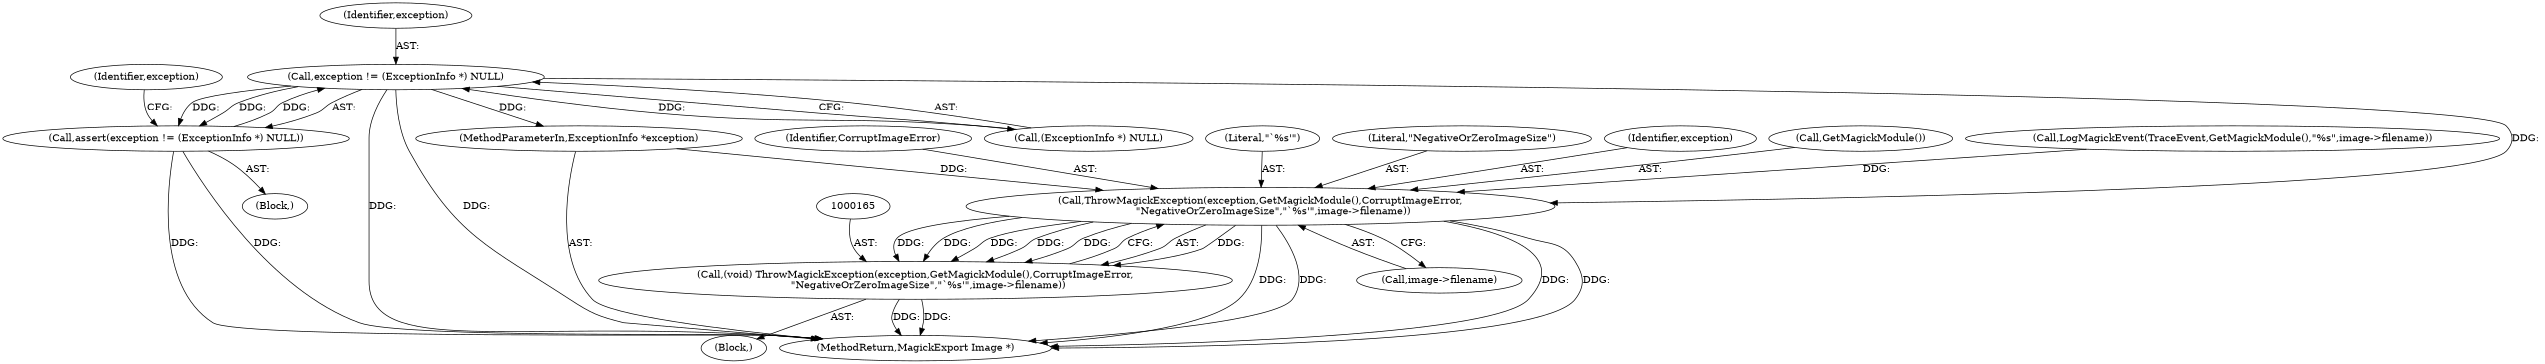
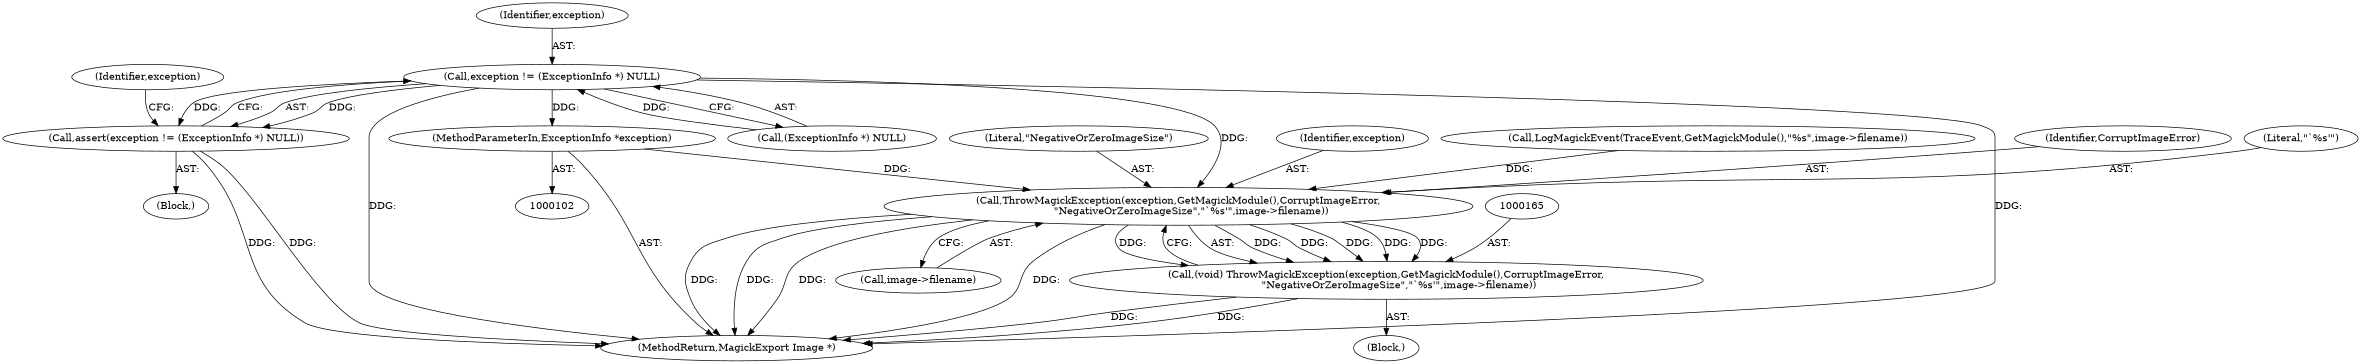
(298, 108) -> (252, 108)
(1861, 139) -> none
none -> (552, 206)
